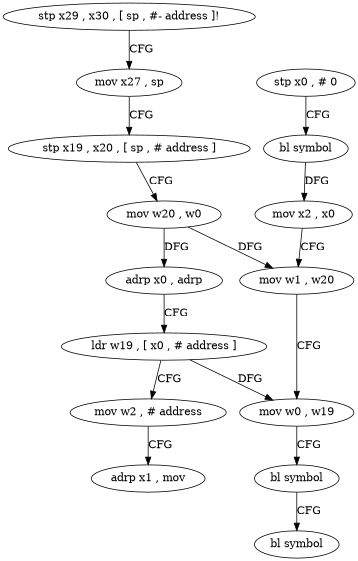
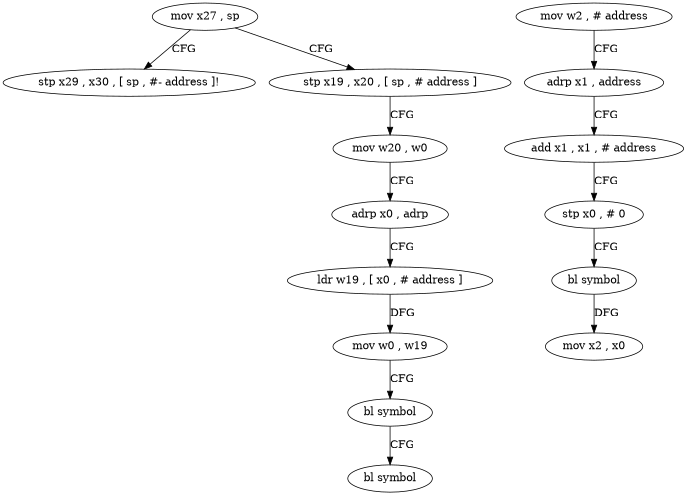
(129, 46) -> (170, 47)
none -> (594, 149)
(177, 248) -> (402, 182)
(297, 281) -> none
(157, 376) -> none
(148, 479) -> (594, 83)
